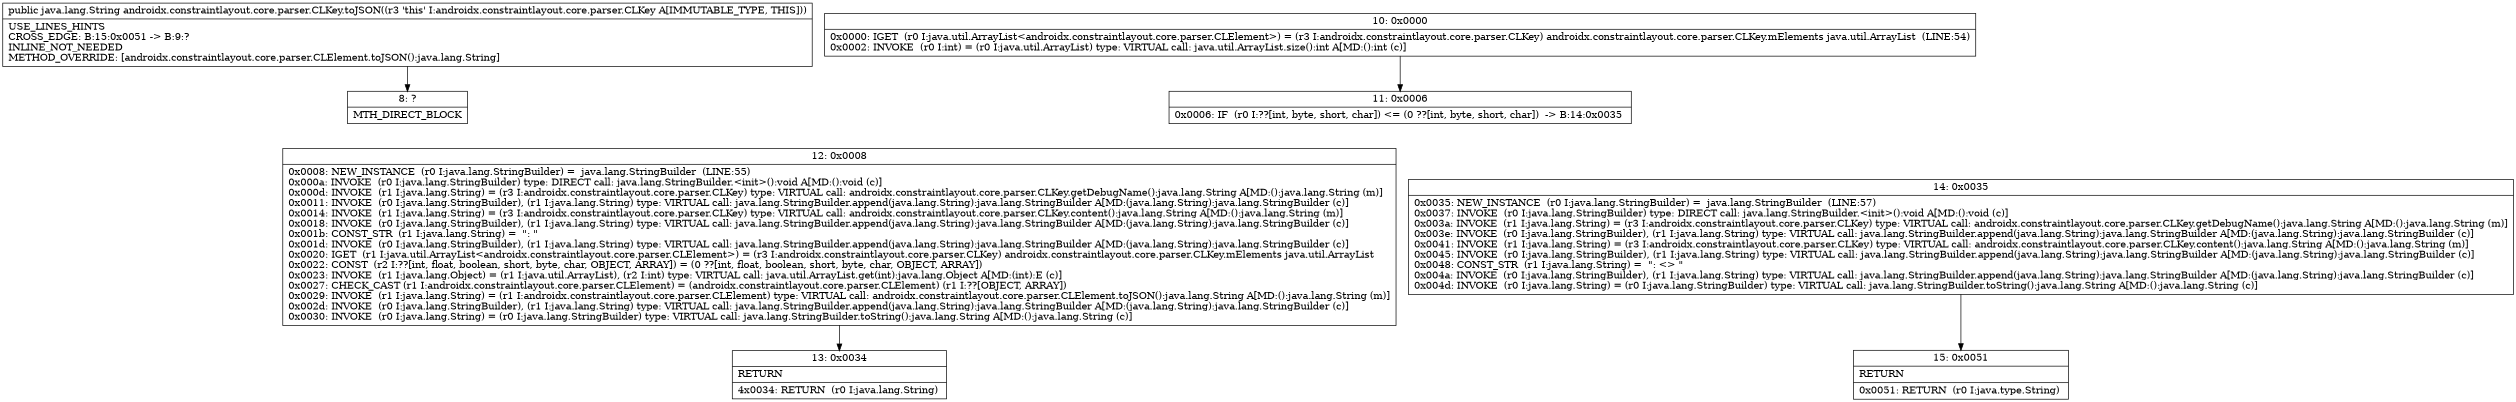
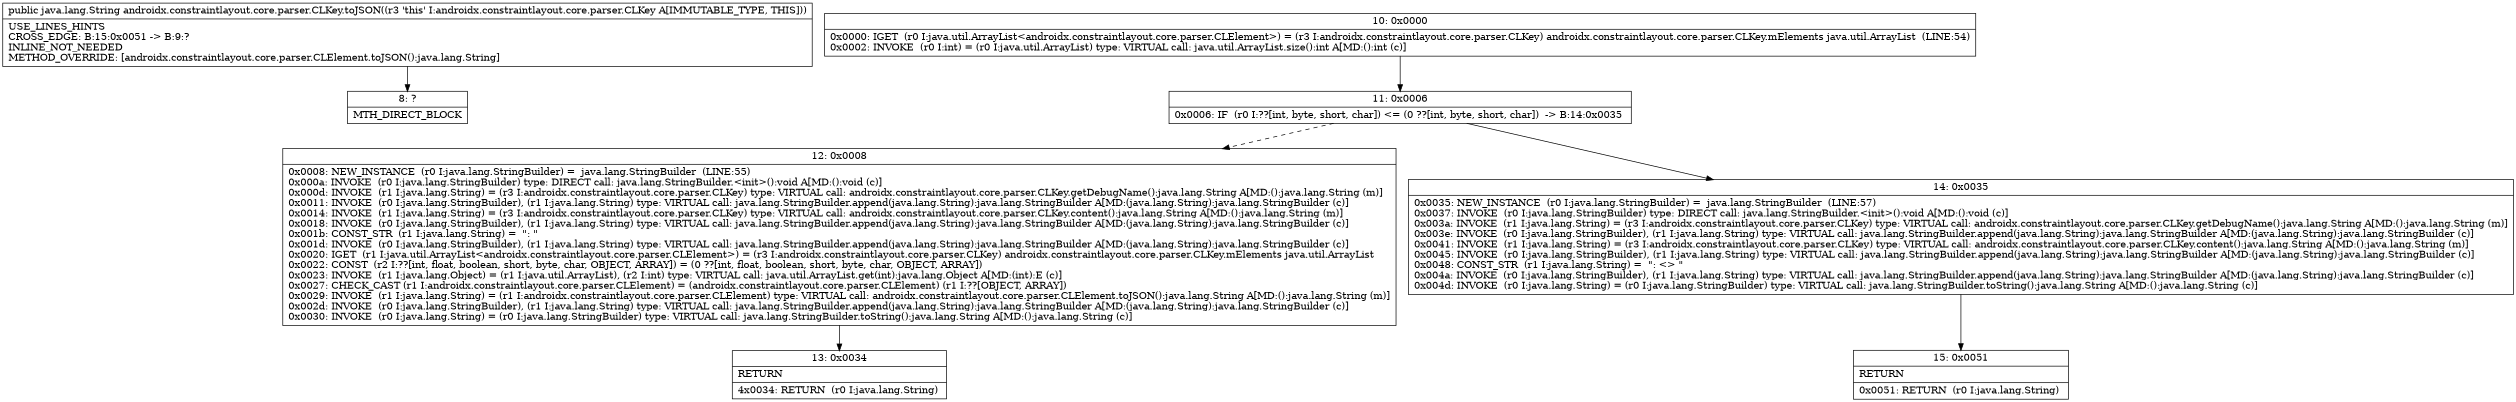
none -> (1281, 135)
none -> (1587, 151)
(1961, 391) -> (1961, 391)
